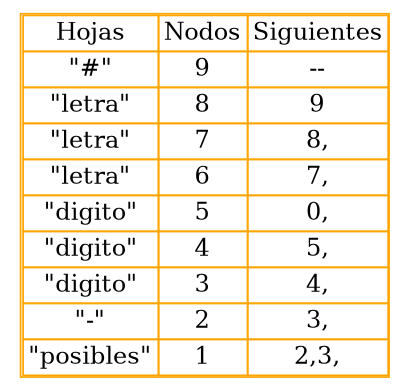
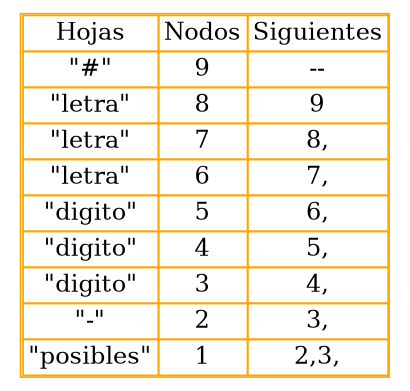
(318, 213) -> (318, 213)
